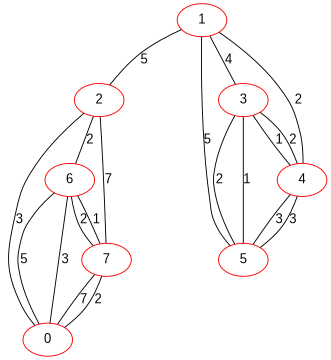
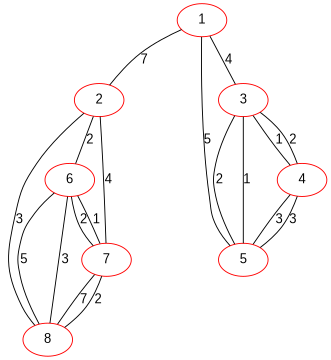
(144, 60) -> (144, 60)
(279, 87) -> none
(108, 180) -> (108, 180)
(48, 340) -> (48, 340)
